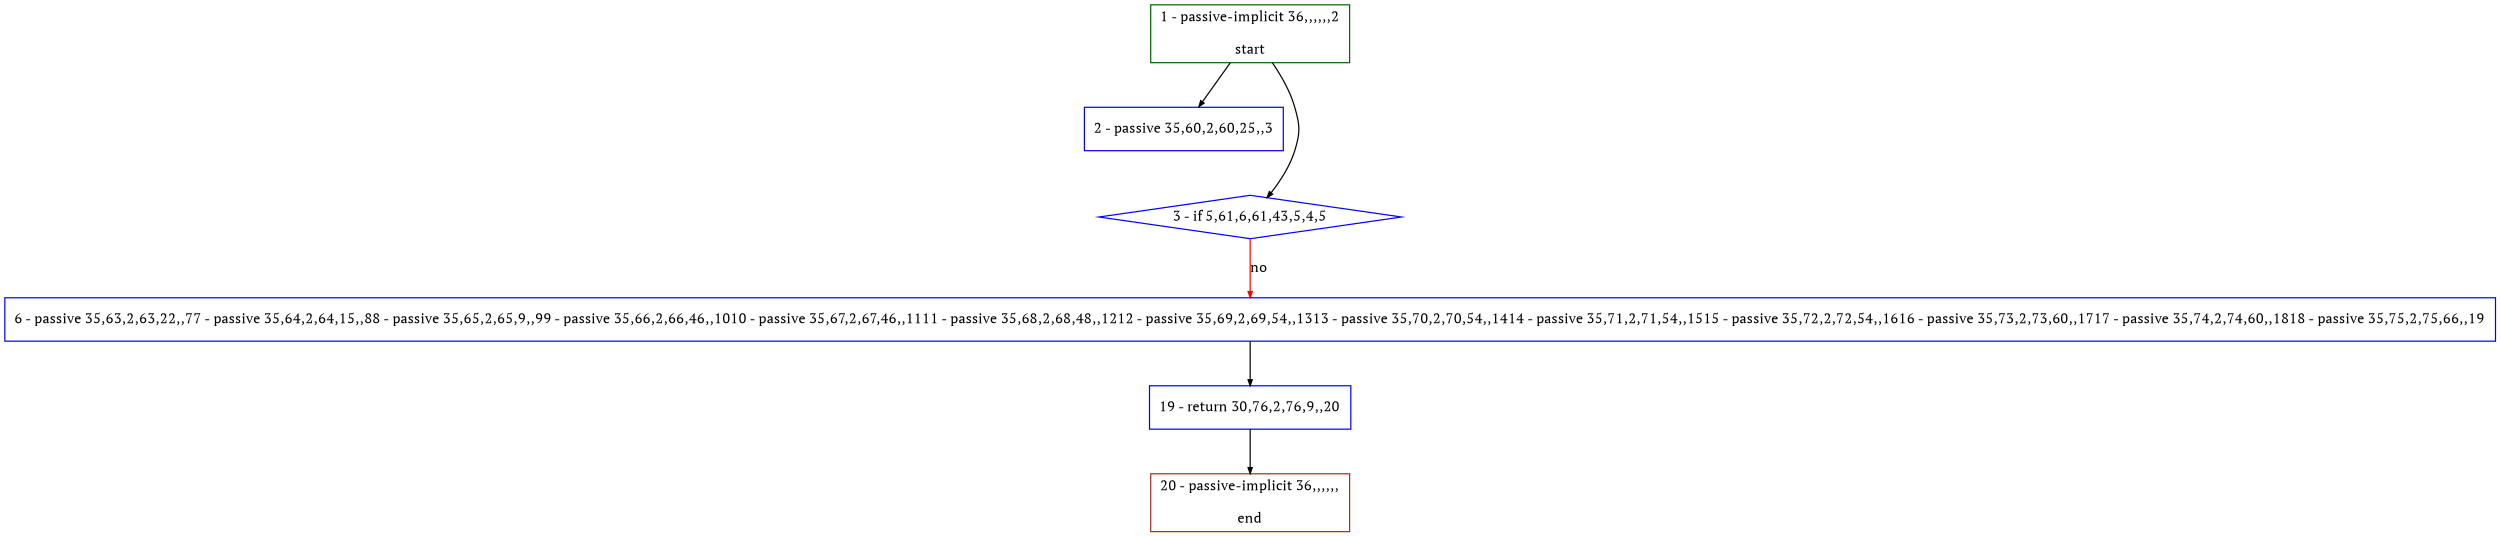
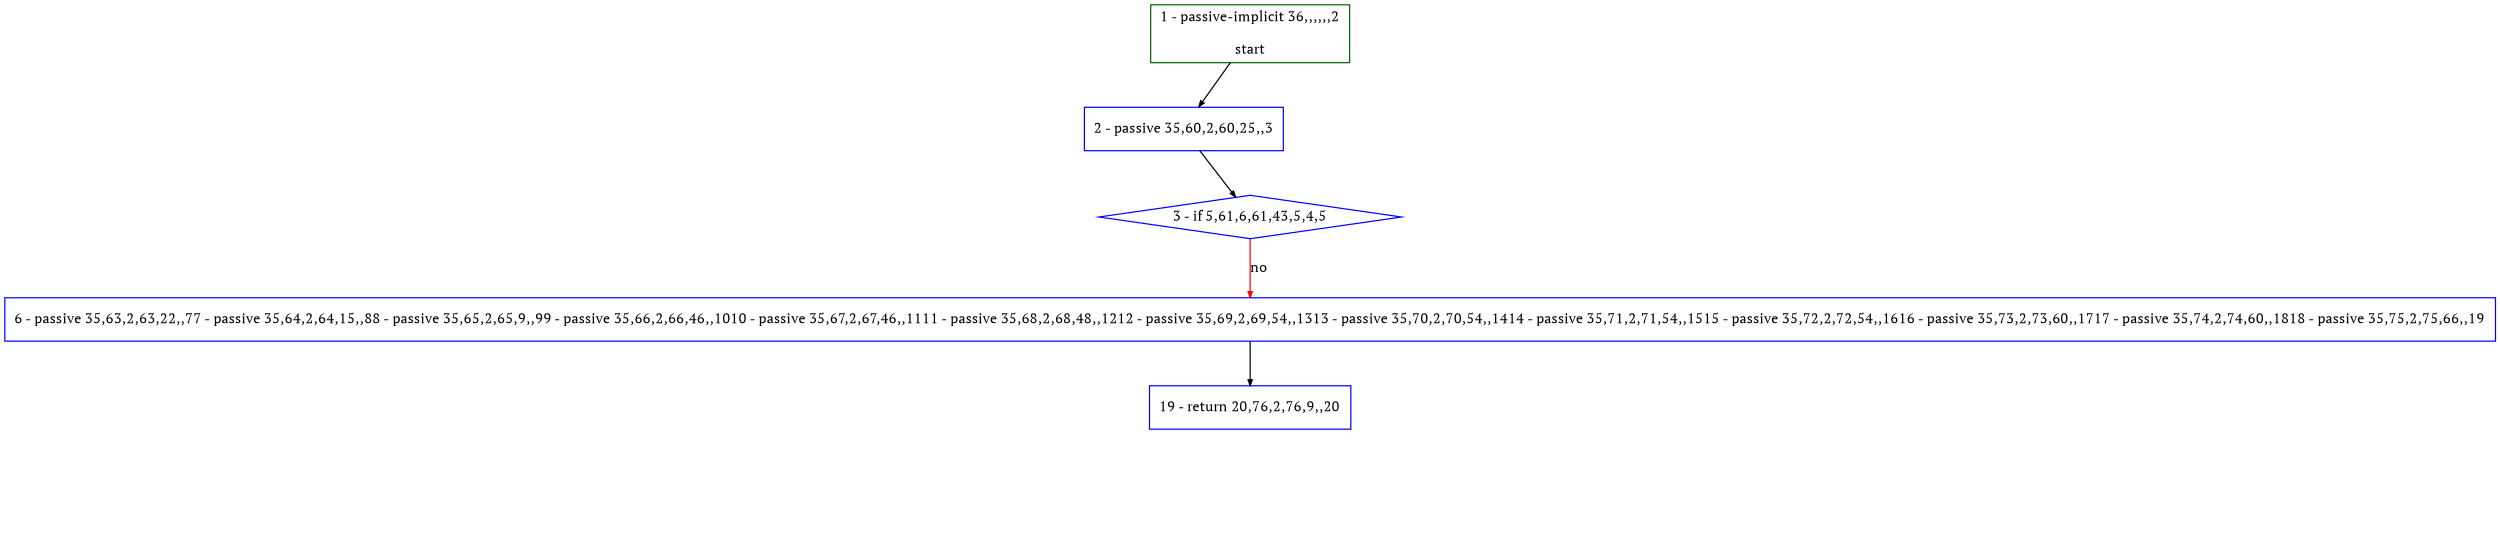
(1299, 128) -> (1216, 171)
(1250, 407) -> (1250, 407)
(1250, 503) -> none
